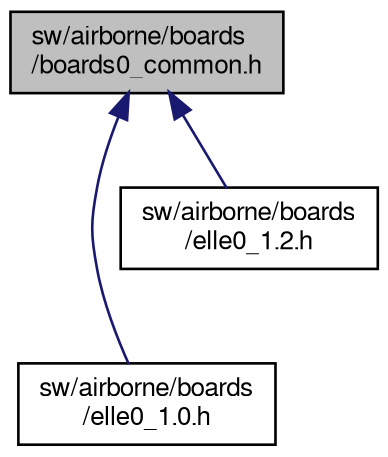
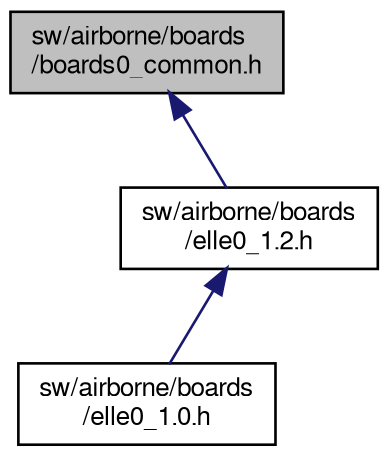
(93, 242) -> (191, 328)
